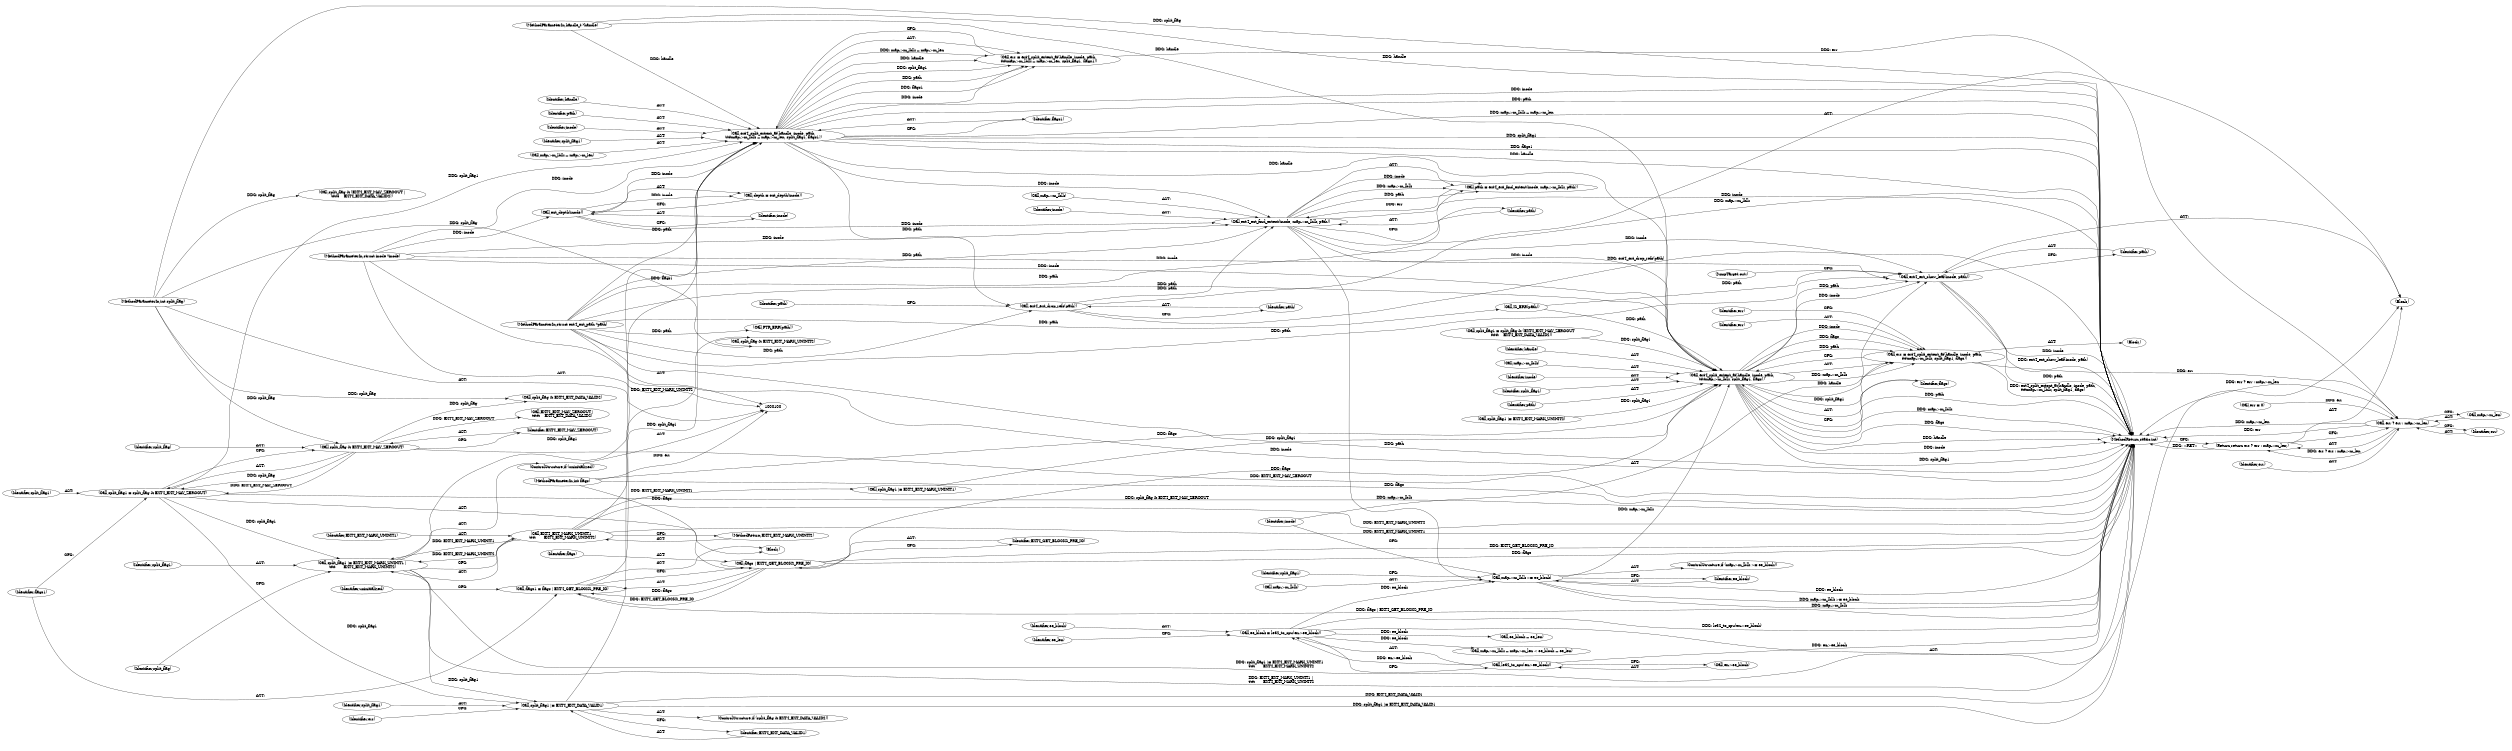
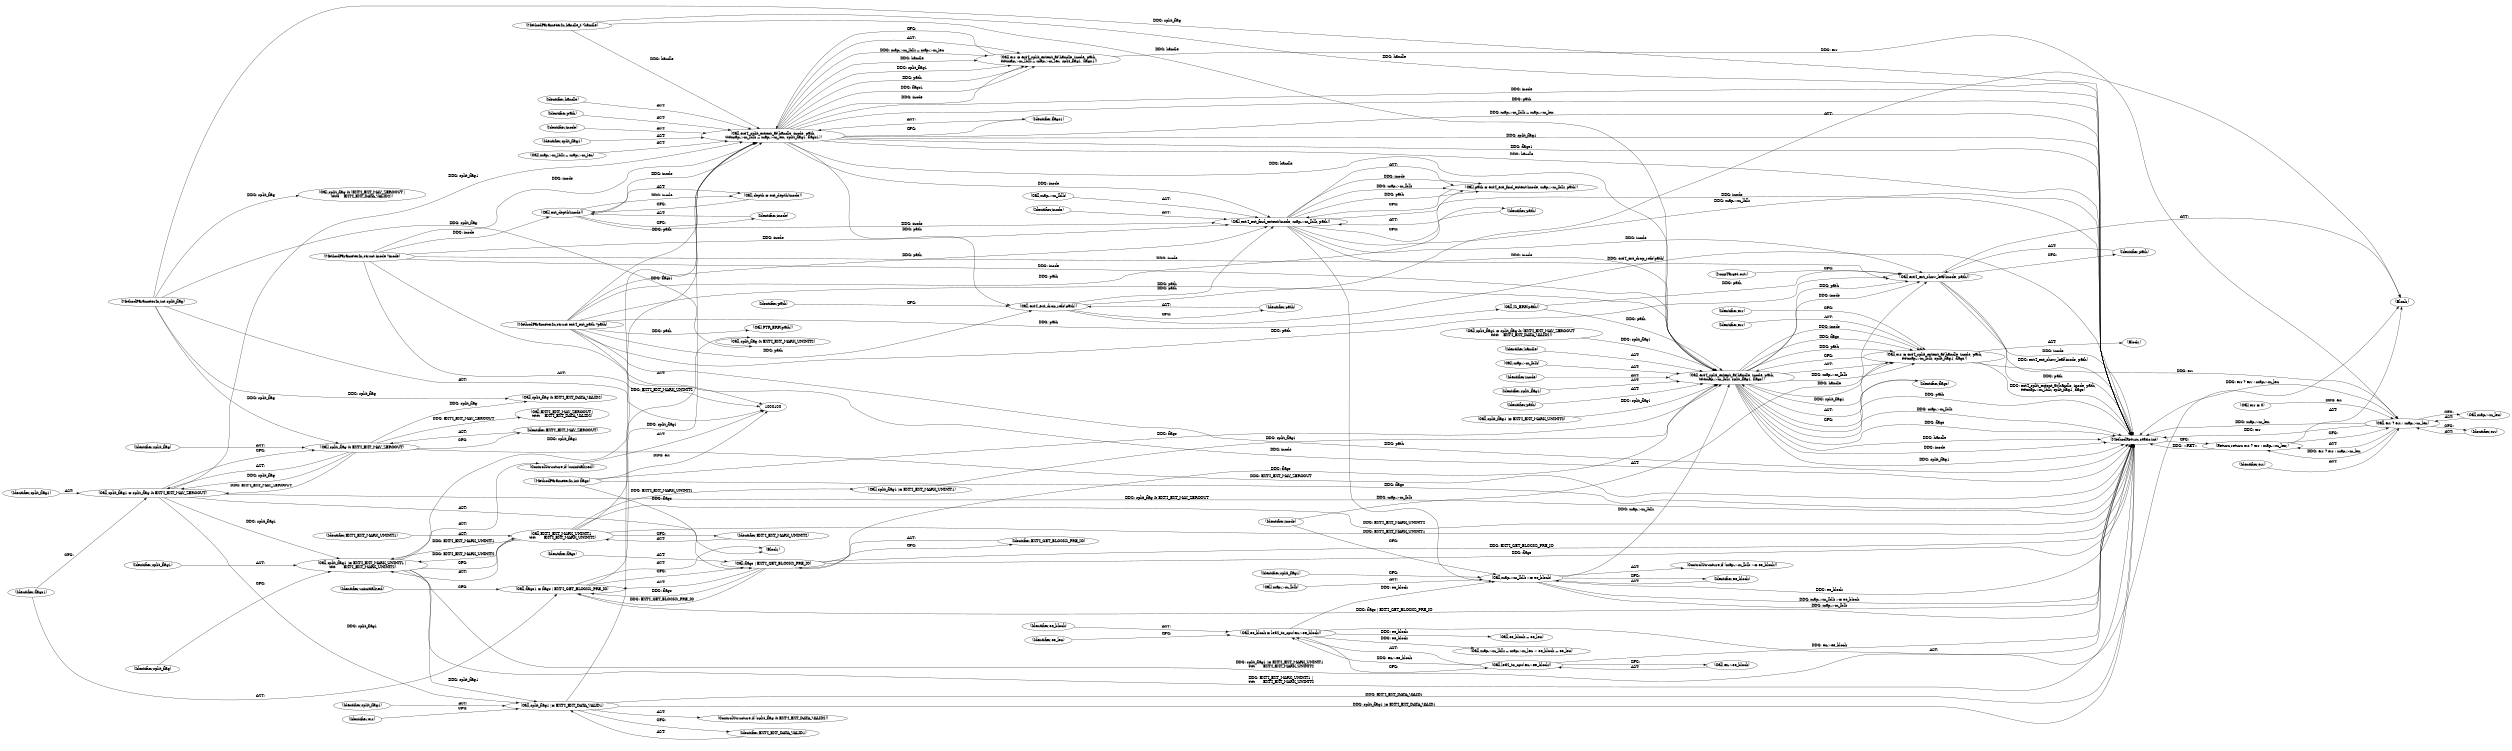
(1394, 205) -> (1394, 205)
(773, 536) -> (773, 536)
(1788, 630) -> none
